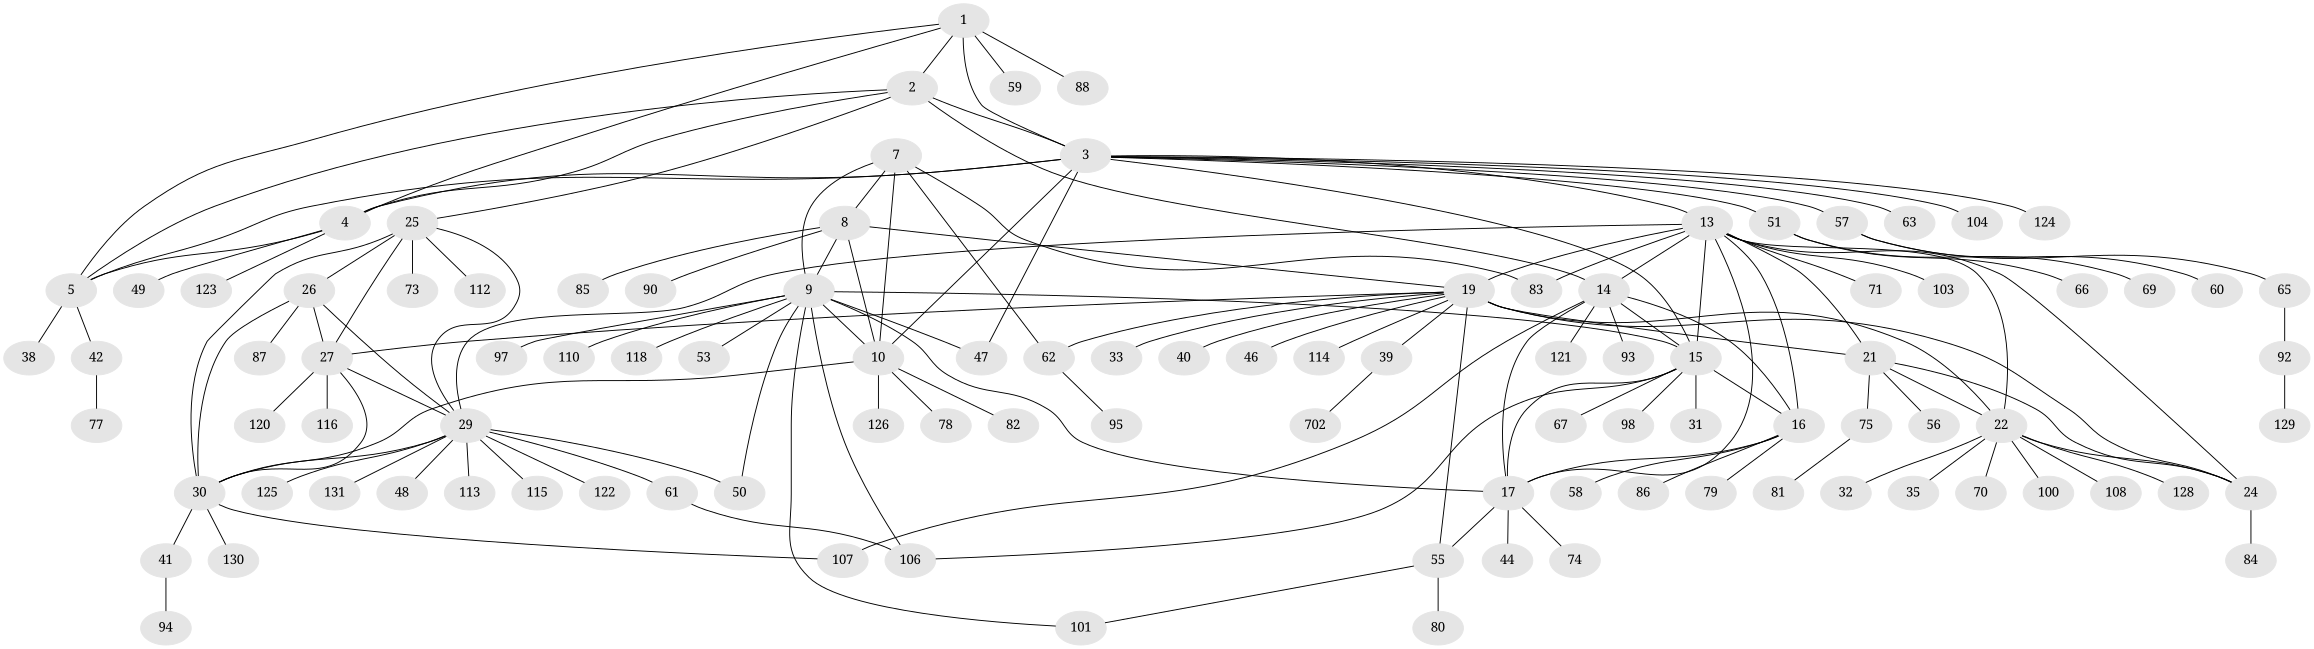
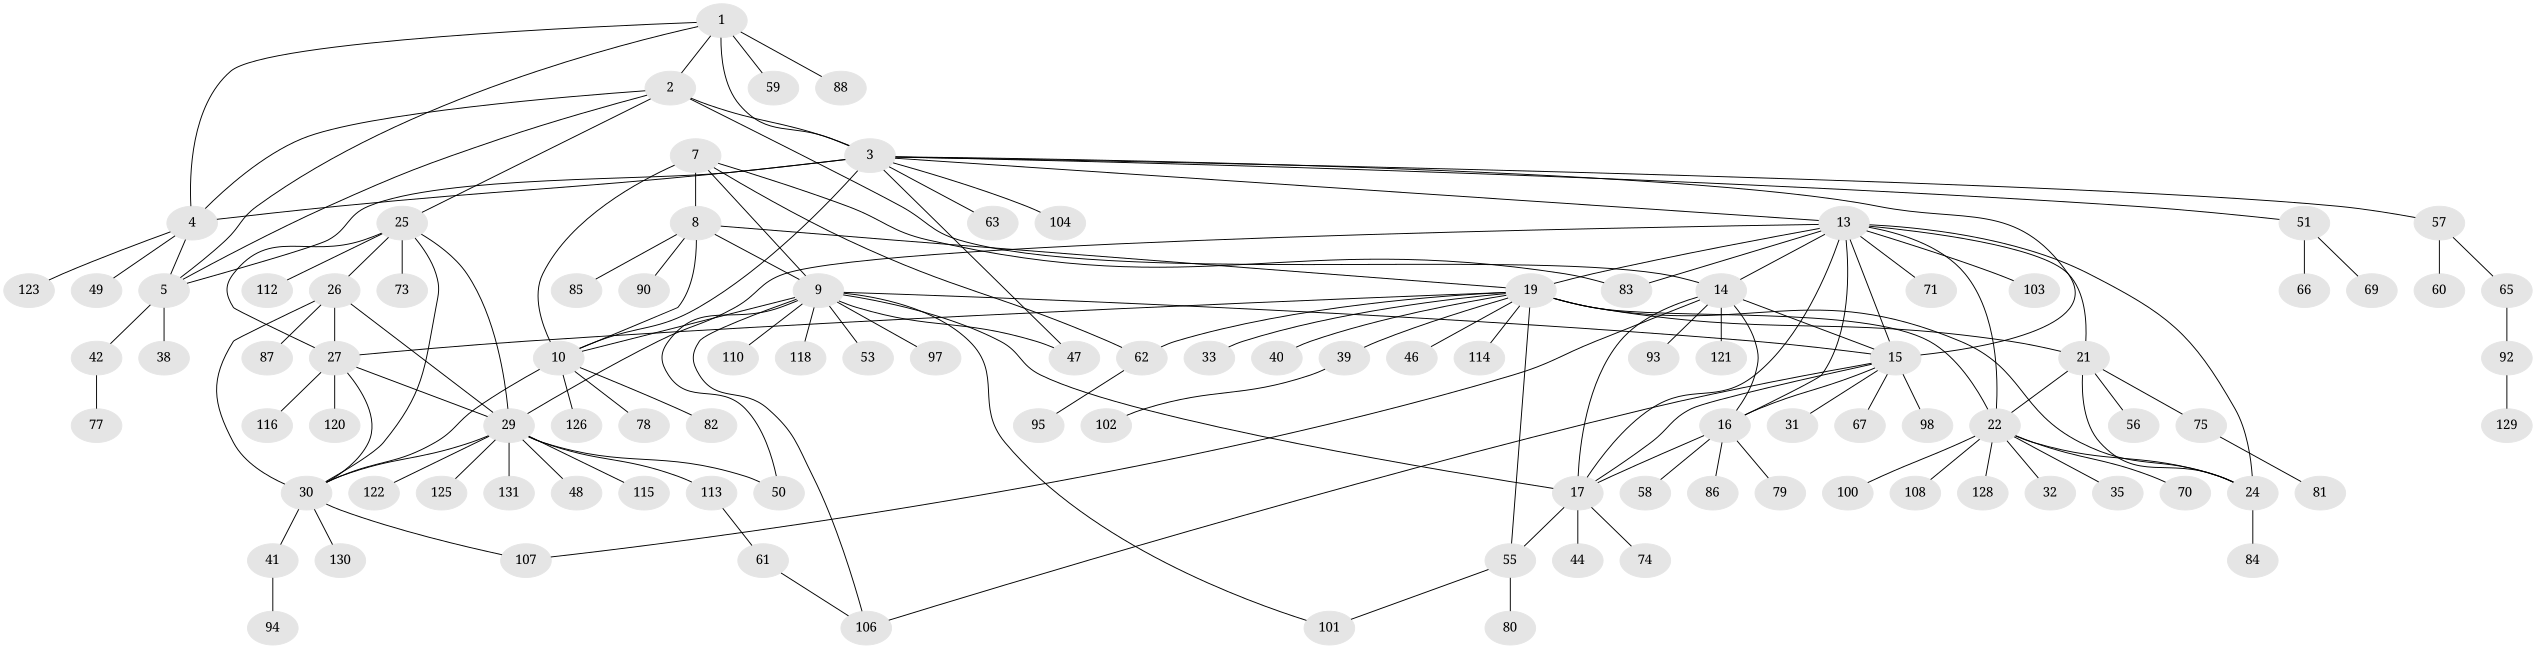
(2045, 223) -> none
(1315, 426) -> (1106, 426)
(572, 454) -> (737, 527)
